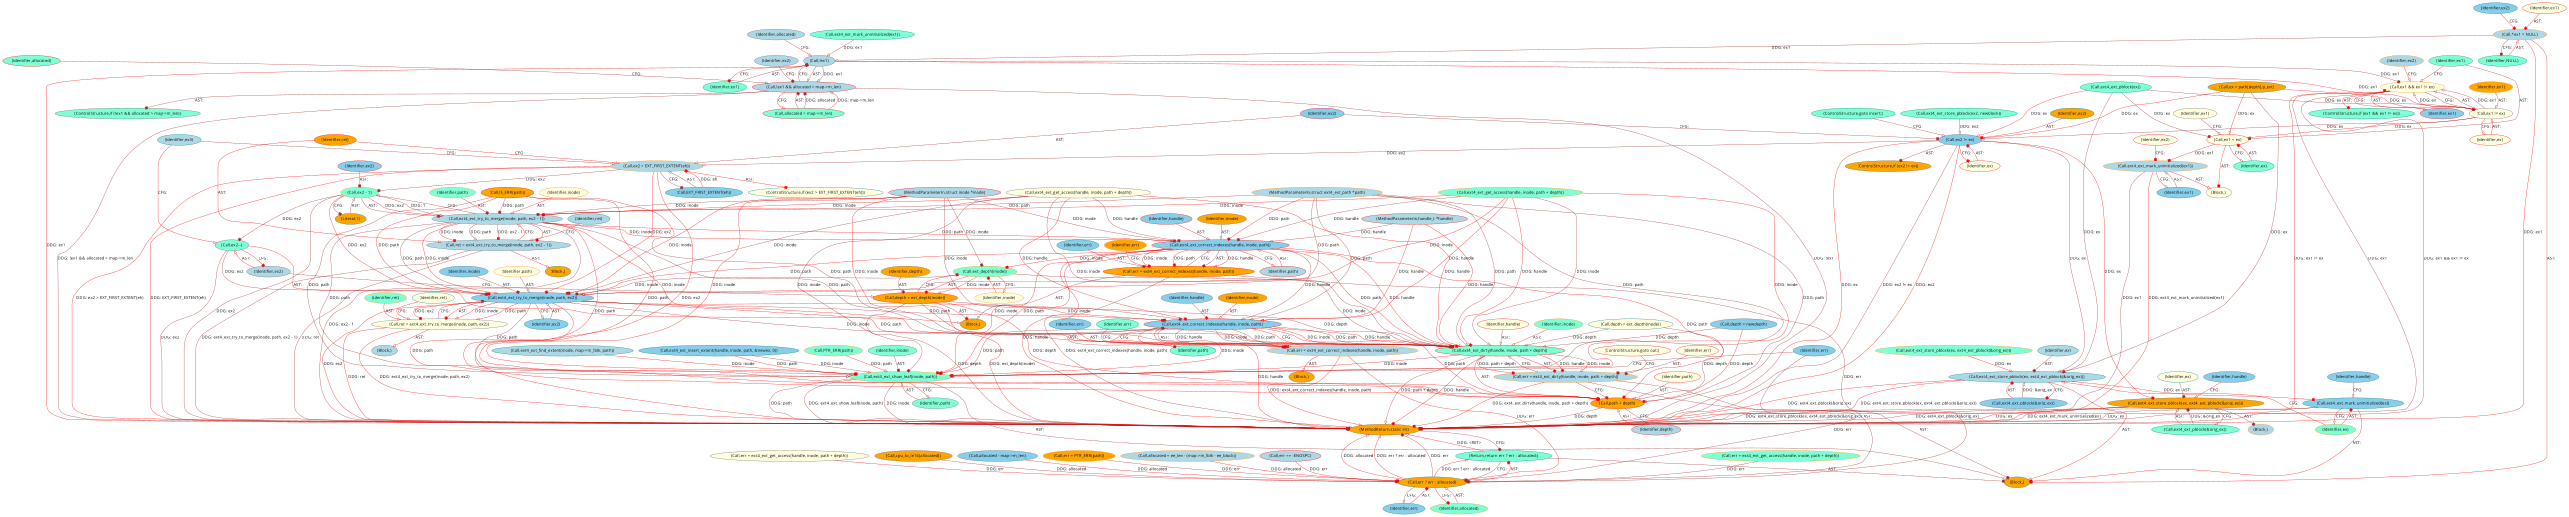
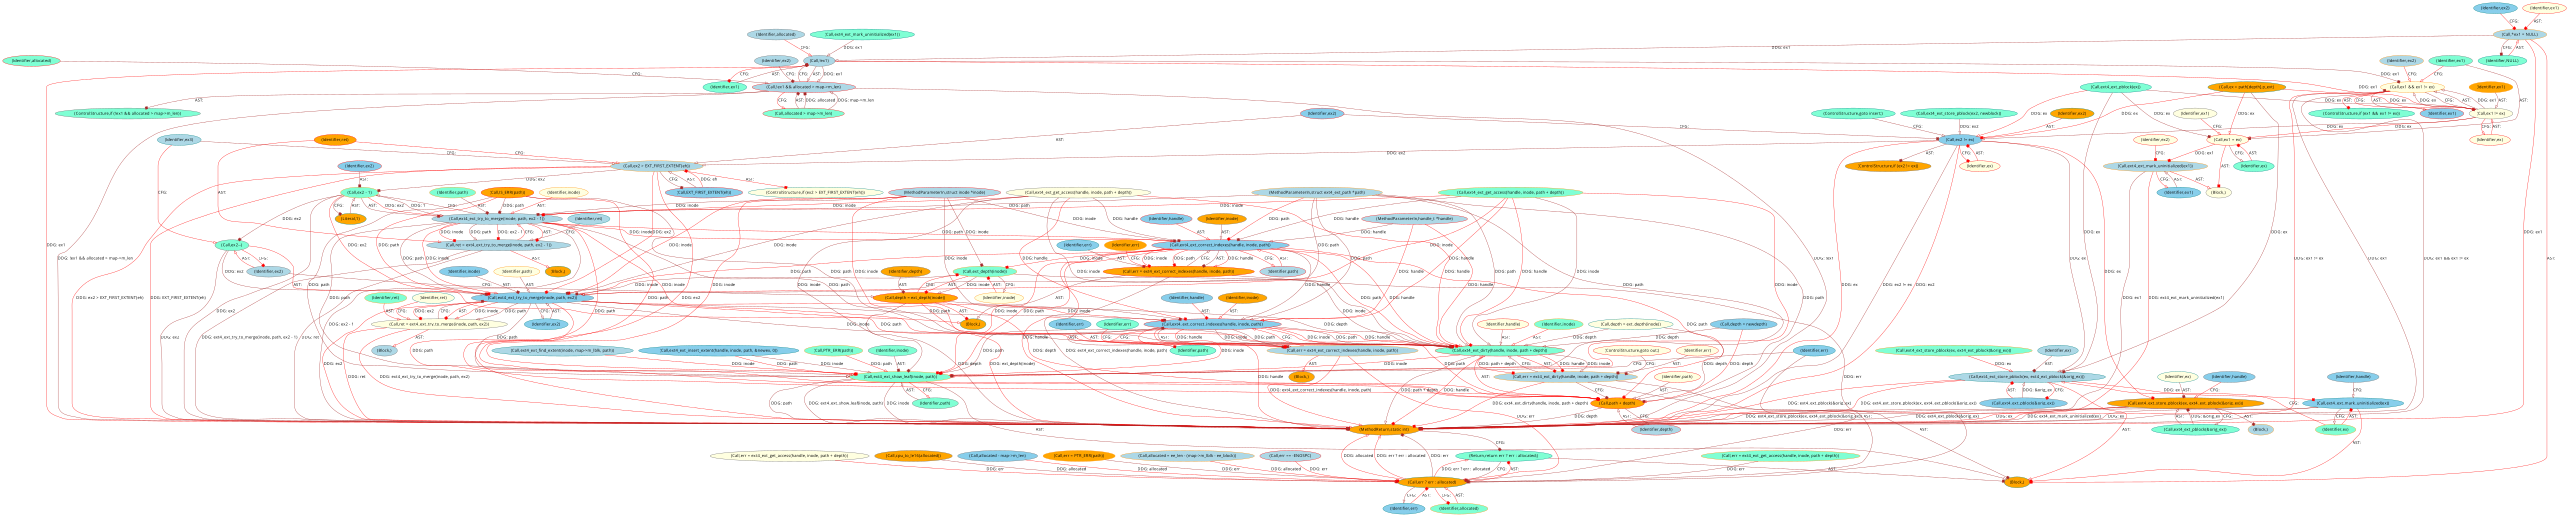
(704, 193) -> (704, 193)
(1446, 443) -> none
